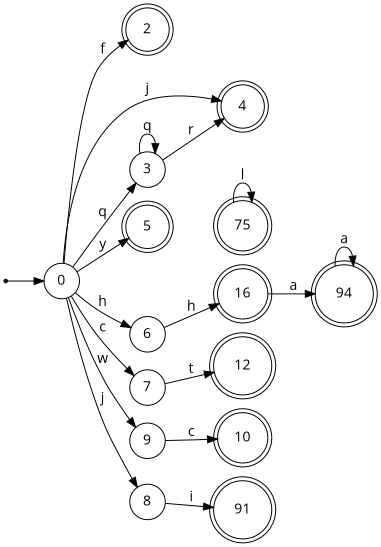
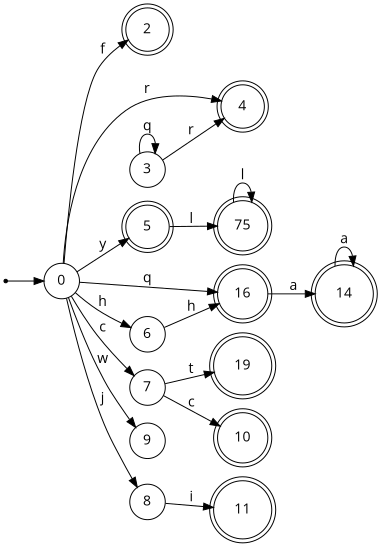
(148, 89) -> (148, 89)
none -> (188, 226)
(101, 229) -> (143, 287)
(344, 294) -> (344, 294)
(243, 366) -> (243, 366)
(186, 440) -> (187, 408)
(243, 510) -> (243, 510)
